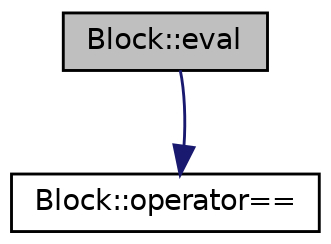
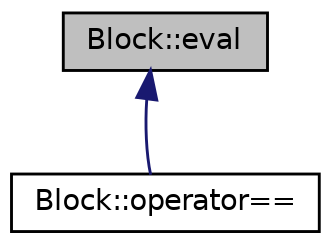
(184, 108) -> (146, 137)
